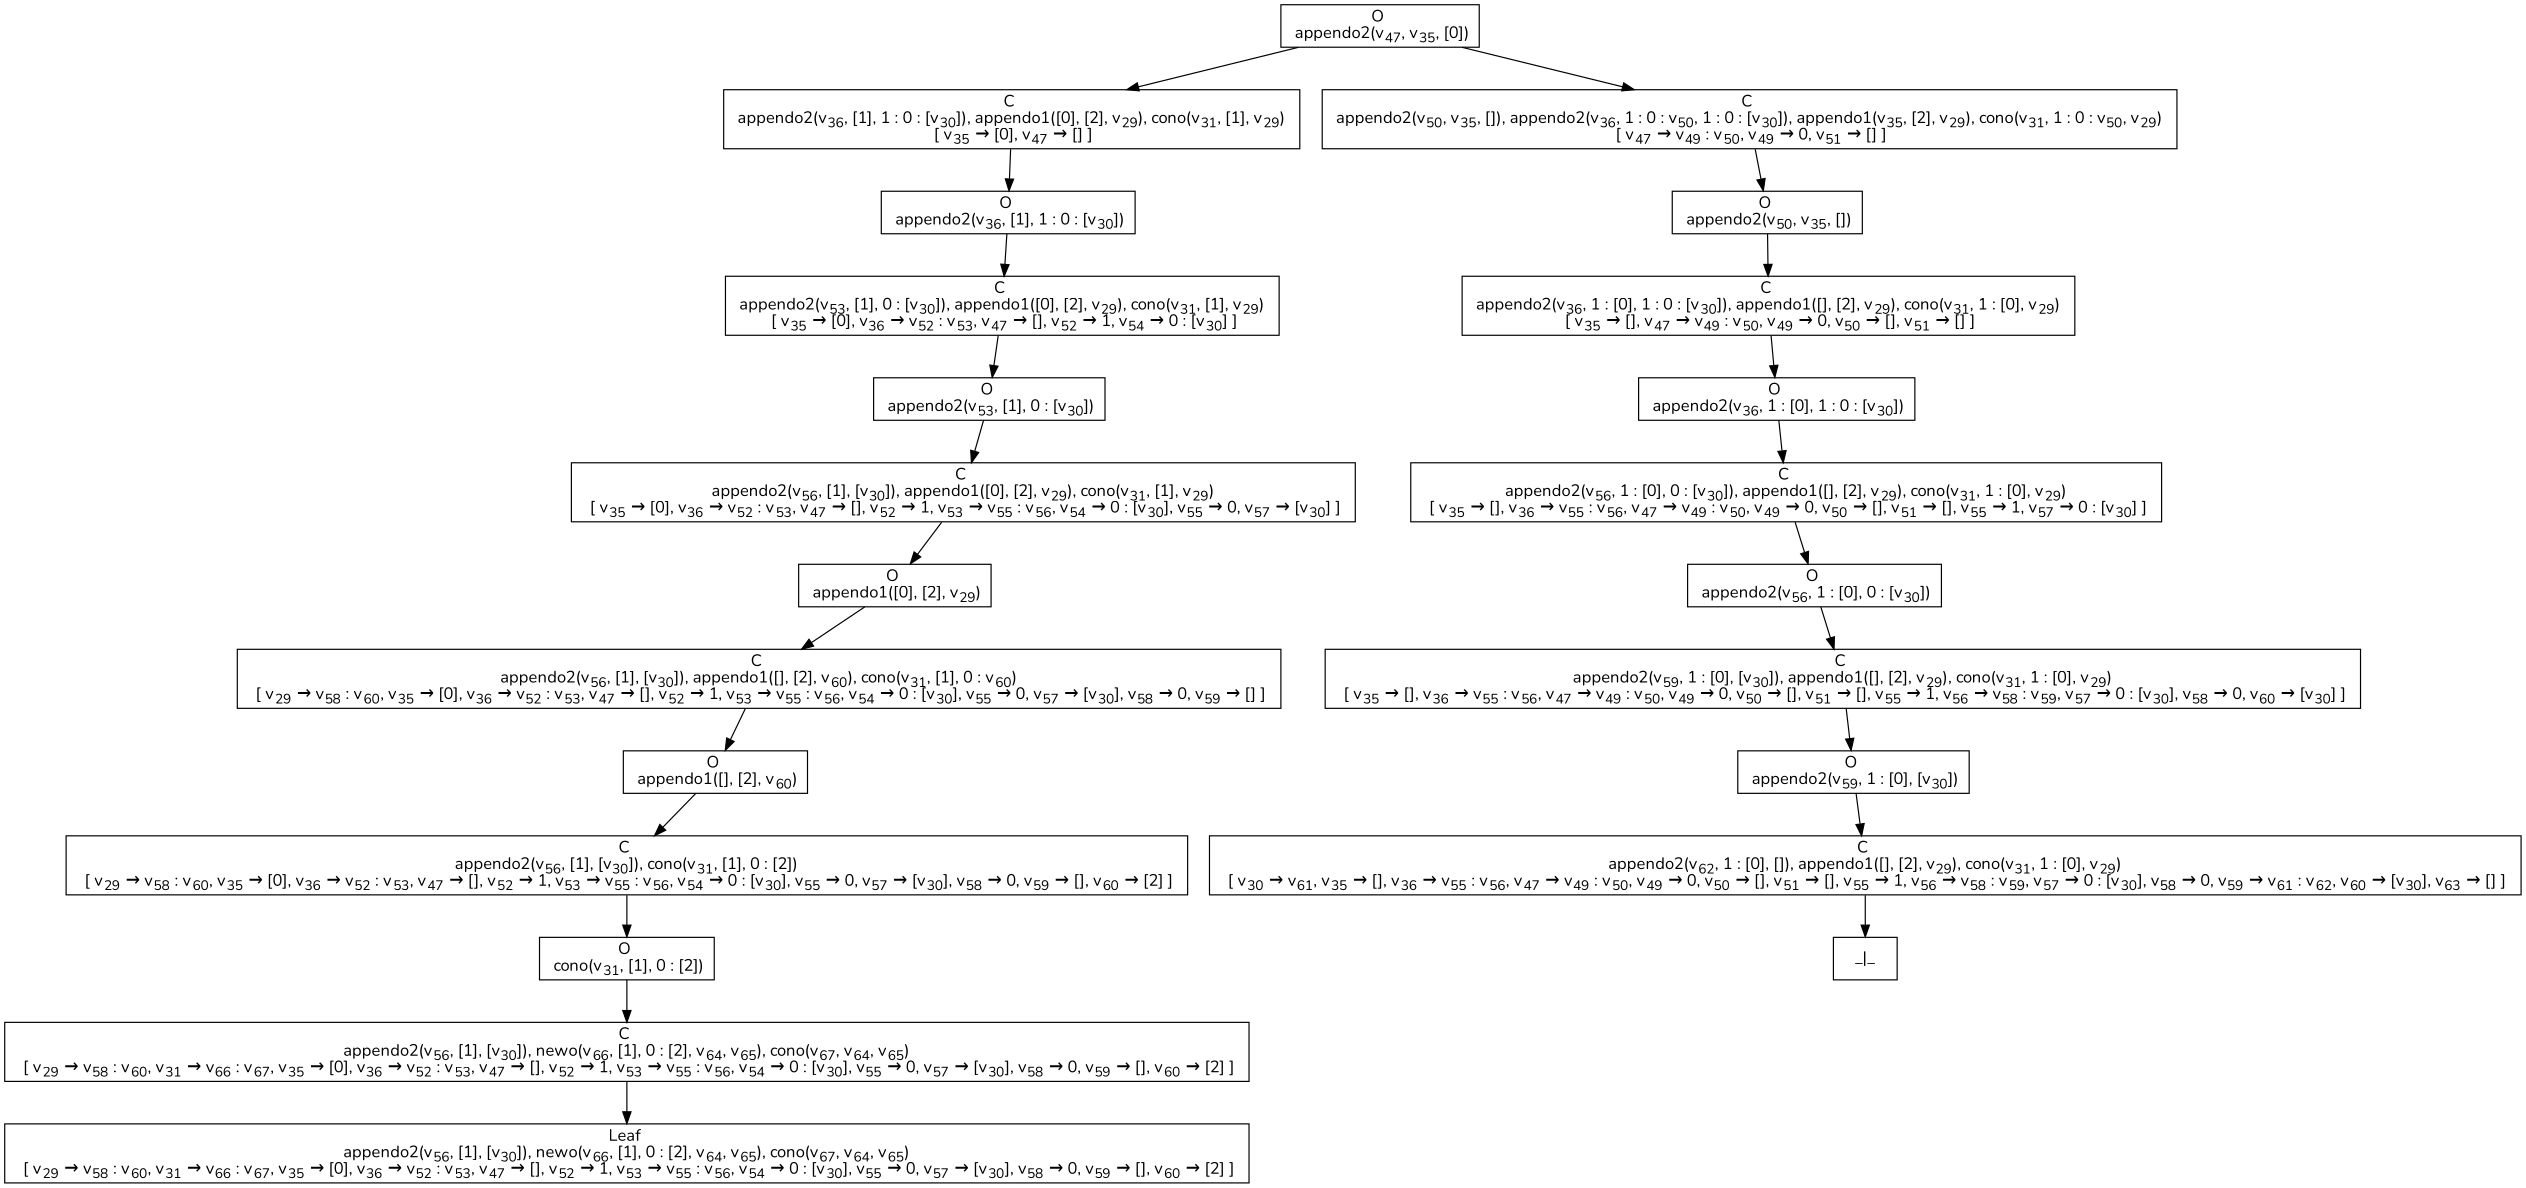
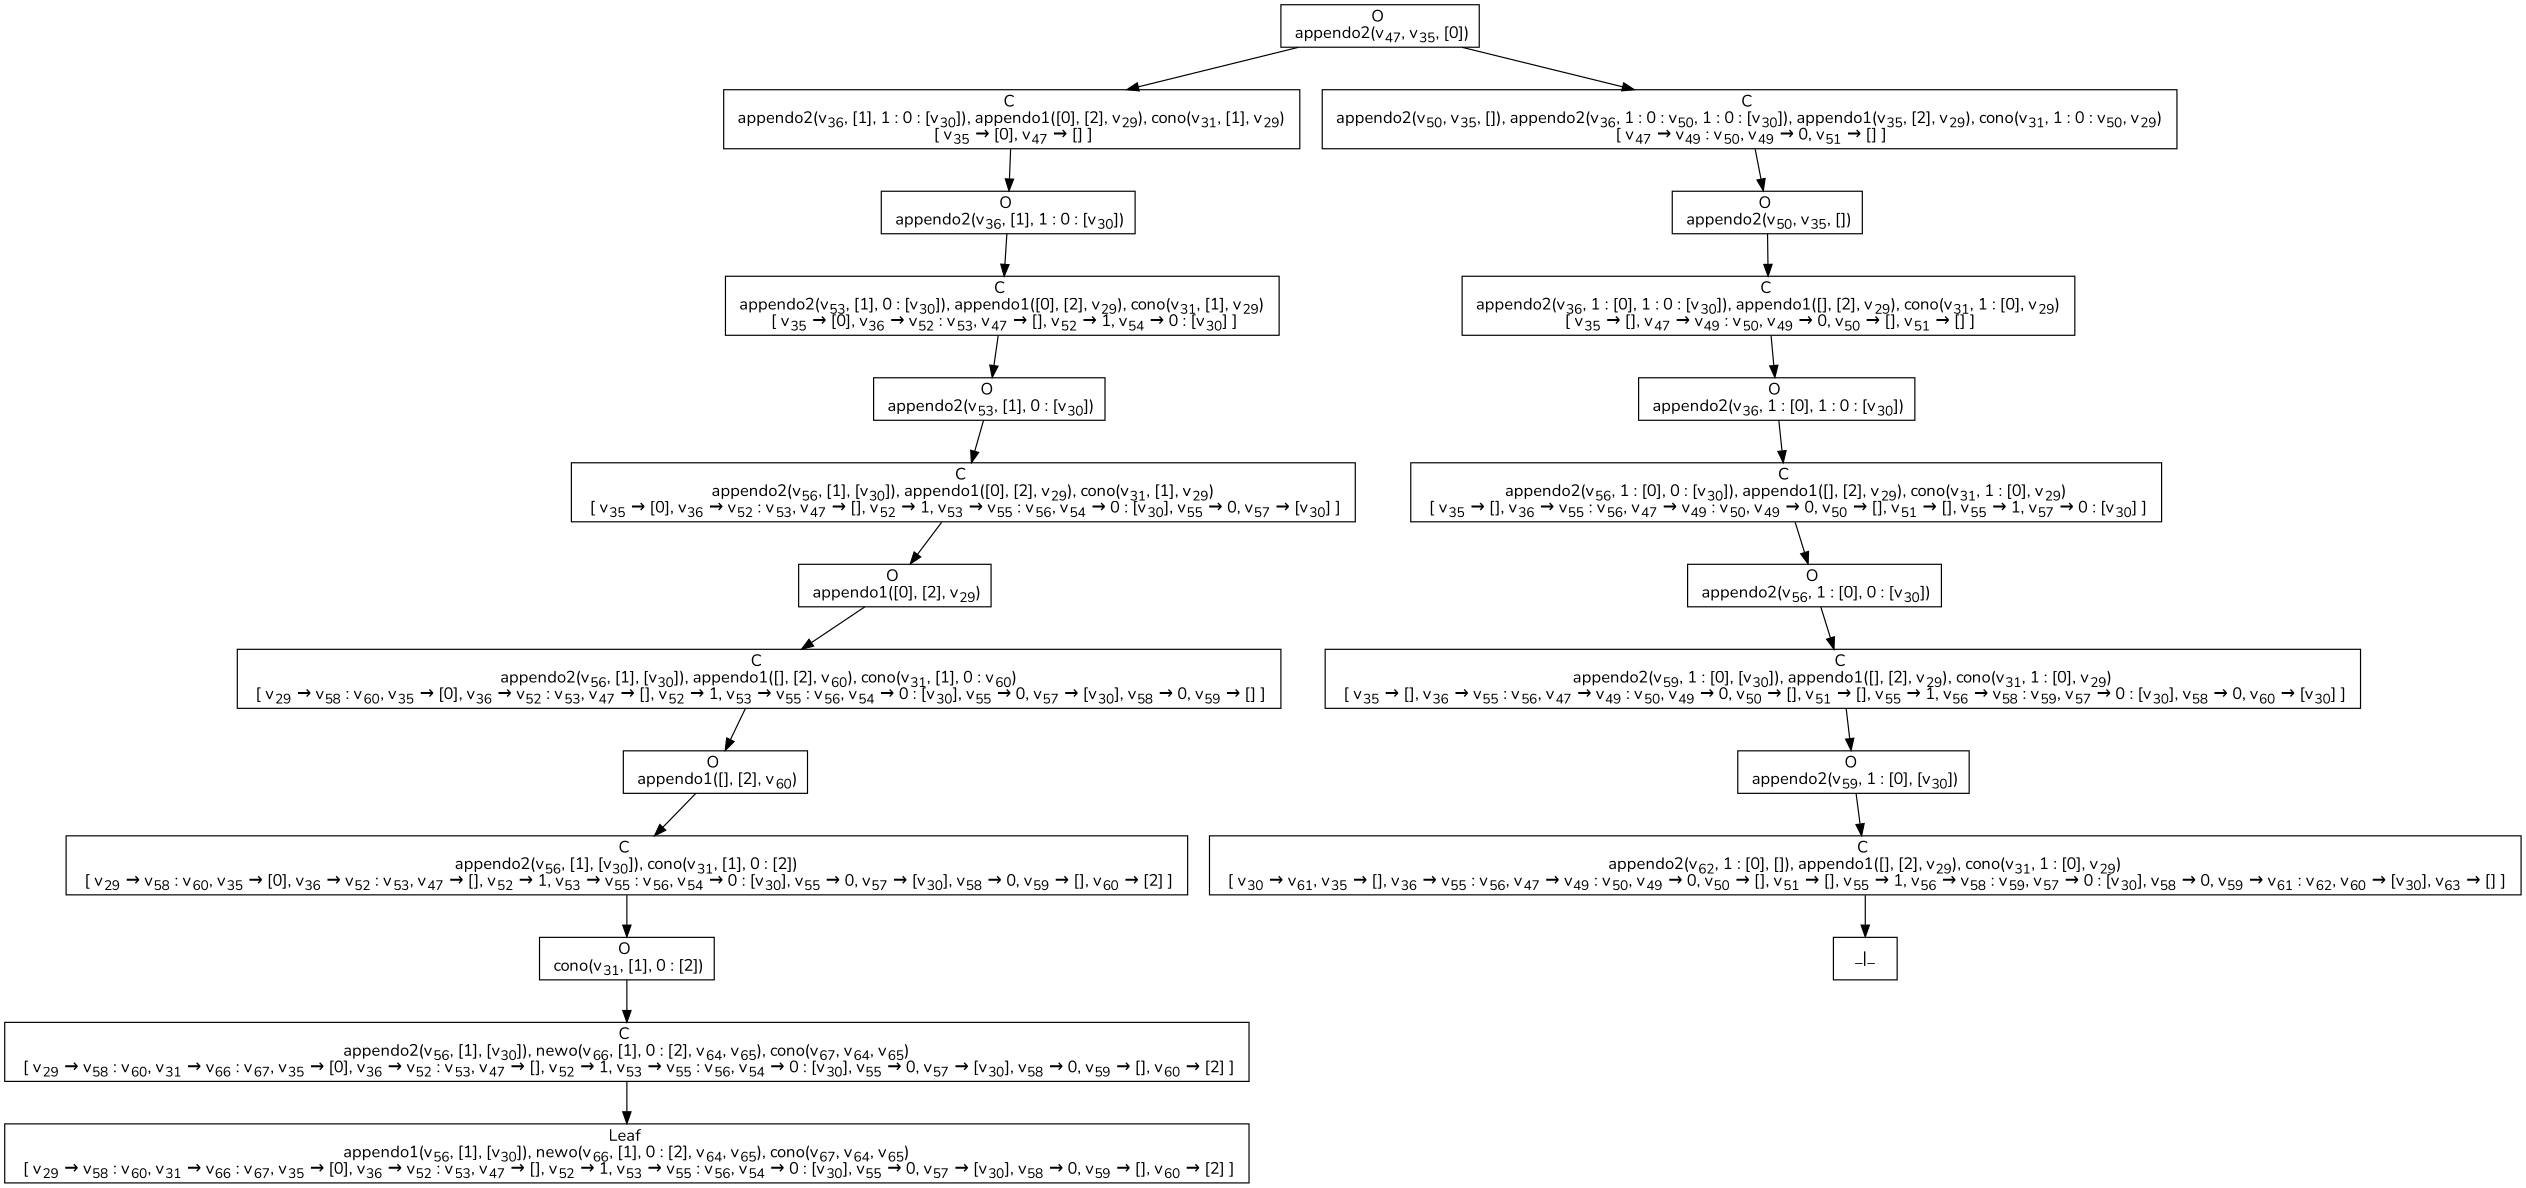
(386, 1152) -> (386, 1152)
